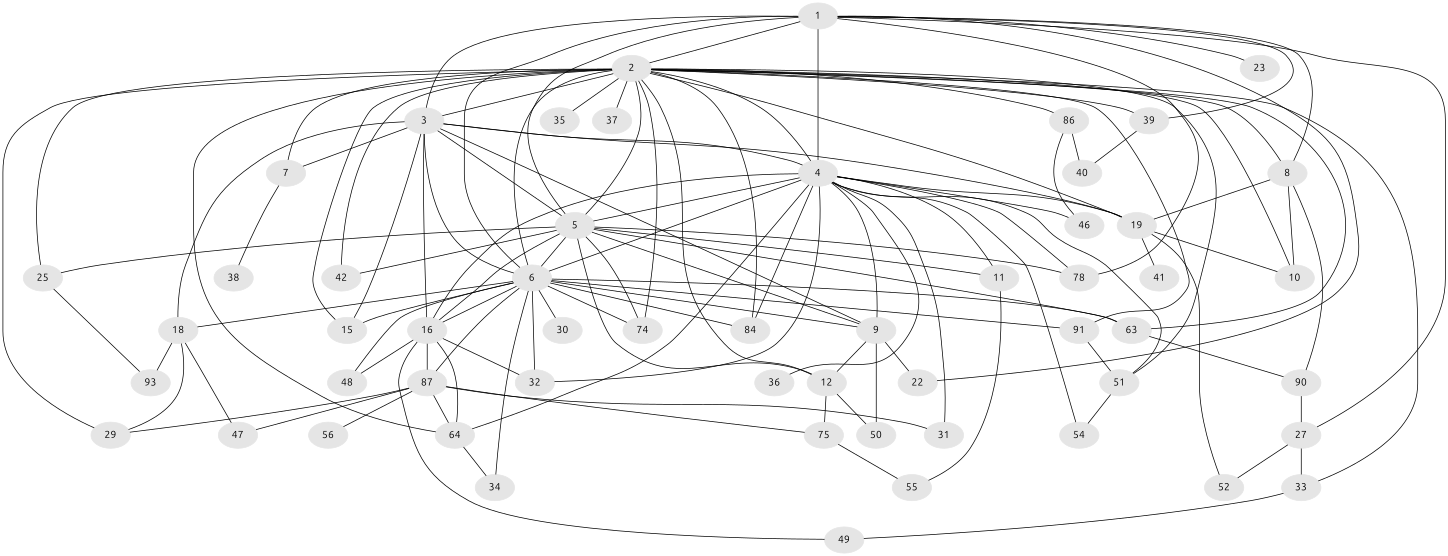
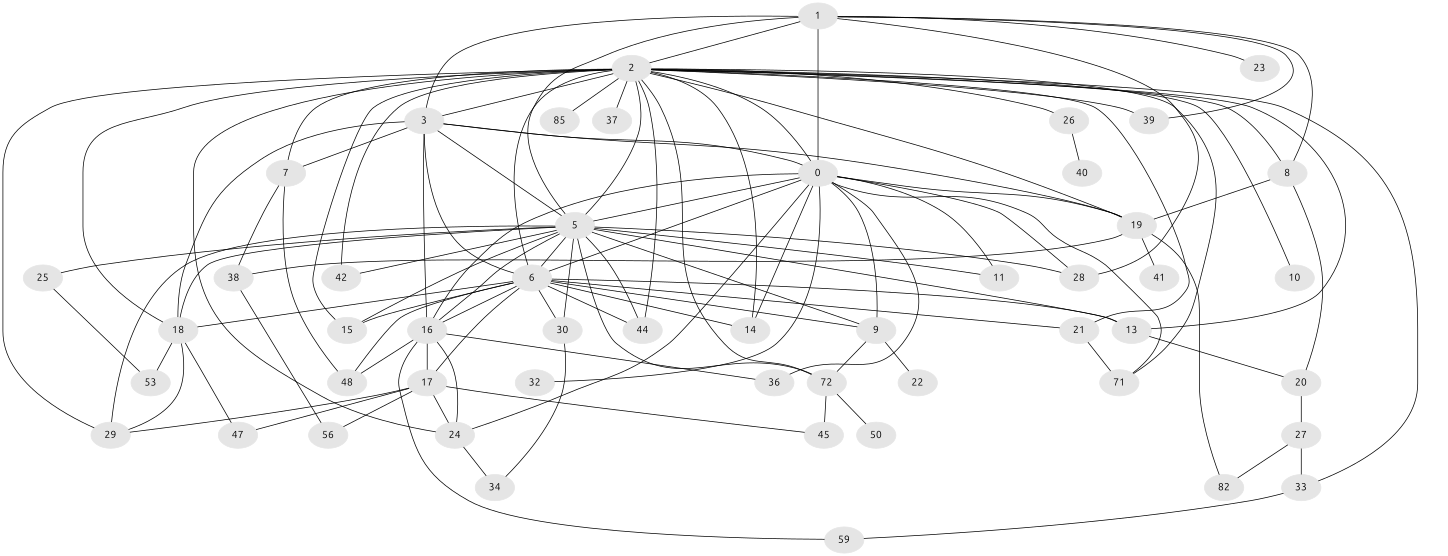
(536, 60) -> none
(1338, 60) -> none
(83, 104) -> (240, 96)
(560, 121) -> (560, 121)
(1069, 121) -> (1069, 121)
(1116, 147) -> none
(1344, 167) -> none
(818, 173) -> (818, 173)
(651, 225) -> none
(1084, 226) -> none
(1291, 226) -> none
(392, 227) -> (458, 273)
none -> (293, 238)
none -> (279, 249)
(1216, 252) -> (710, 261)
none -> (569, 274)
(1079, 278) -> (1079, 278)
none -> (290, 285)
(533, 330) -> none
(643, 330) -> (643, 330)
(750, 330) -> (750, 330)
(1079, 330) -> (1079, 330)
(1132, 330) -> (1132, 330)
none -> (281, 357)
(481, 357) -> (601, 357)
(507, 382) -> (552, 417)
(151, 383) -> (151, 383)
(427, 383) -> (427, 383)
(827, 383) -> (827, 383)
(876, 383) -> none
(1119, 383) -> (1119, 383)
(1301, 383) -> (1301, 383)
(455, 435) -> (455, 435)
(824, 435) -> (824, 435)
(944, 435) -> none
(1079, 435) -> none
(912, 488) -> none
(1224, 488) -> (1224, 488)
(844, 540) -> (844, 540)
